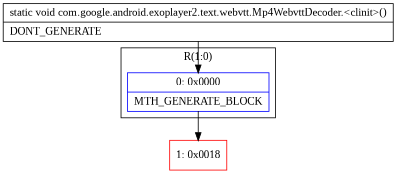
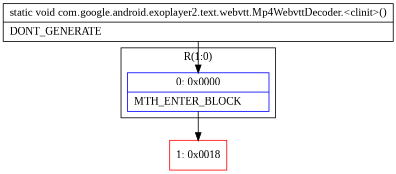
(198, 101) -> (188, 101)
